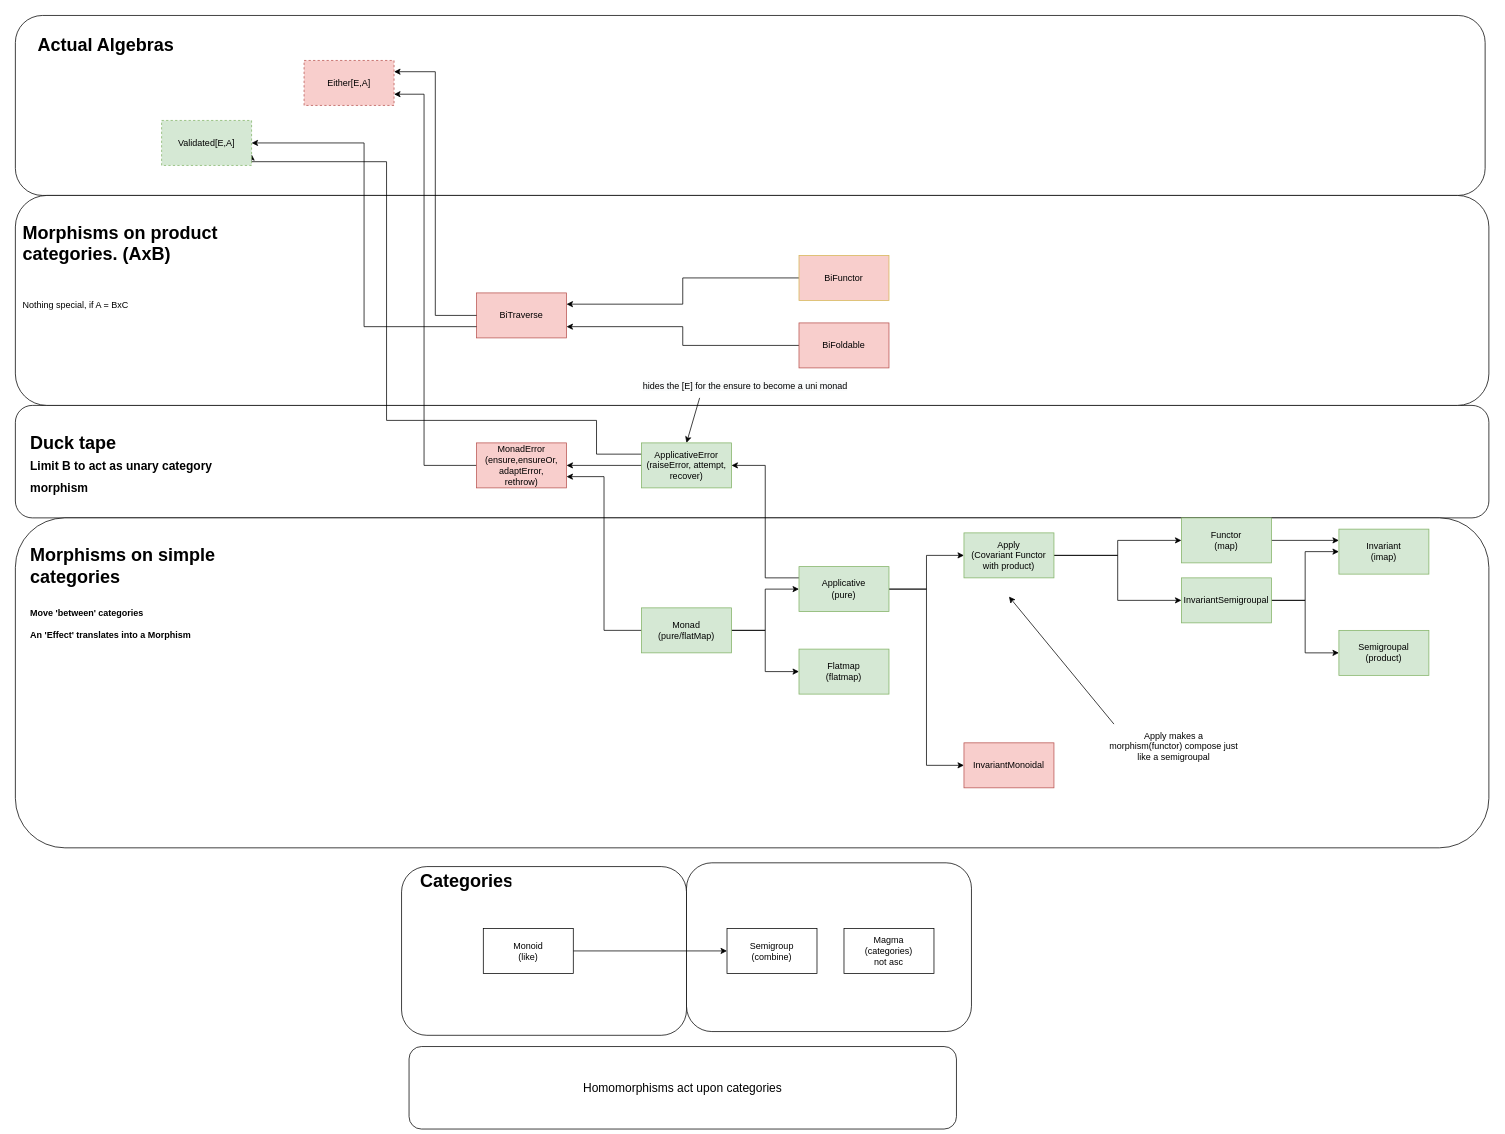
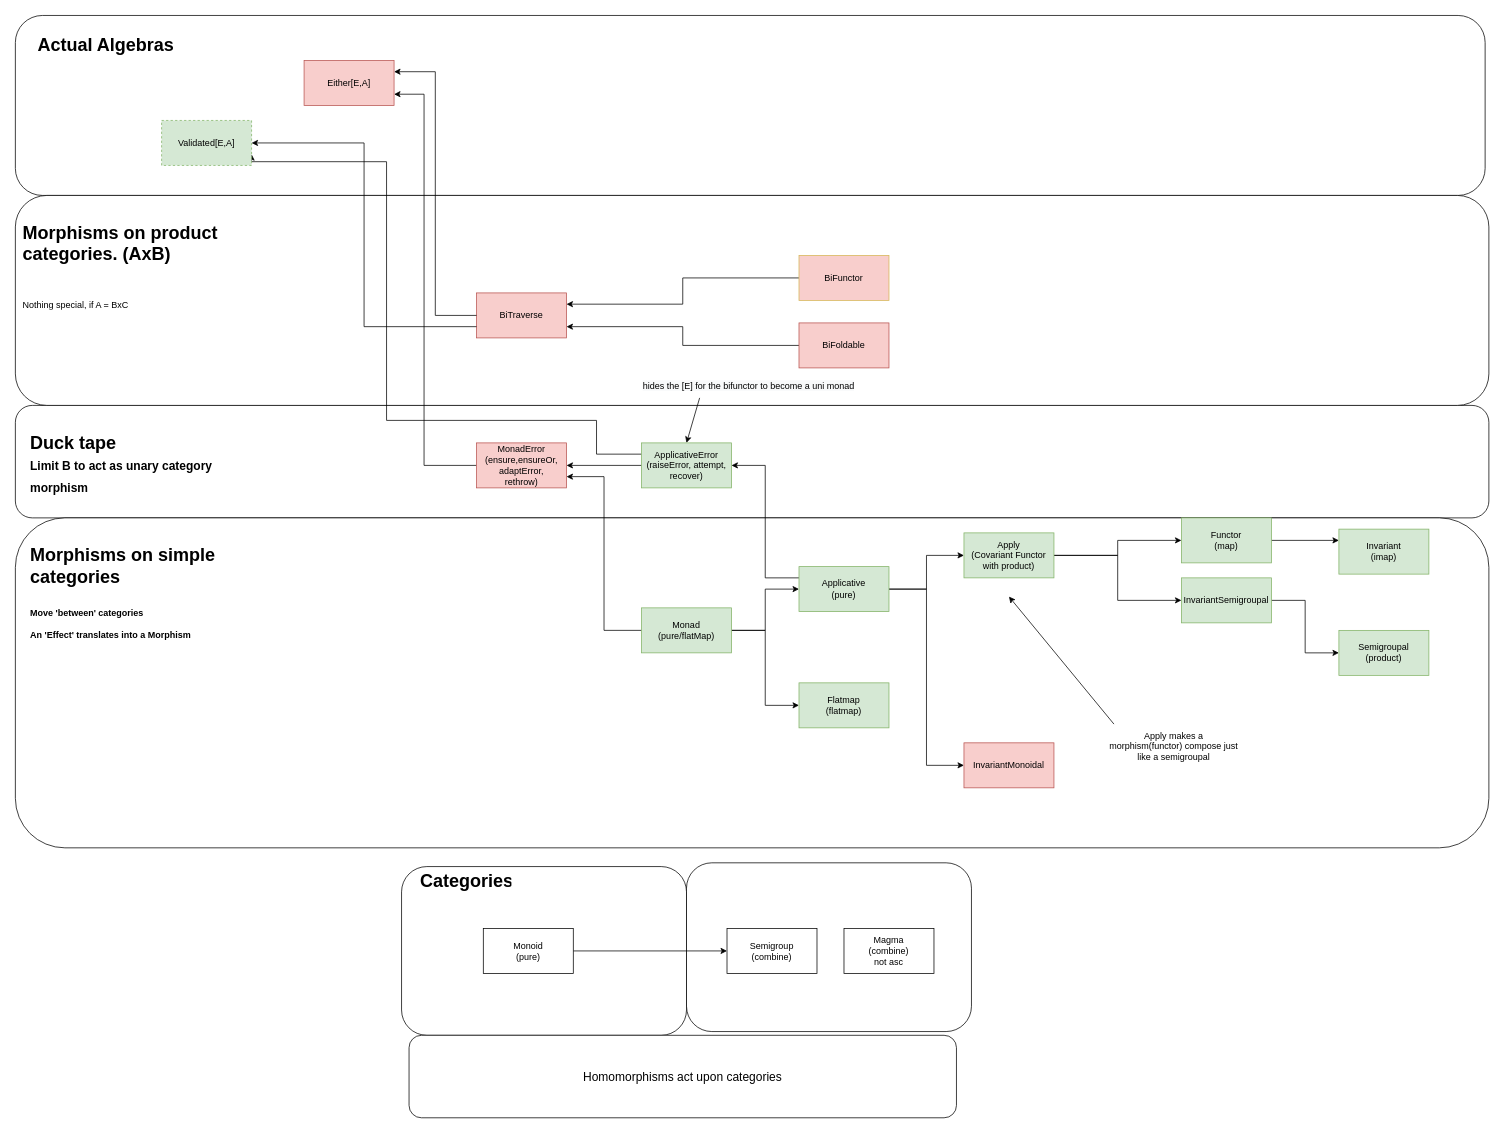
(349, 83) -> (349, 83)
(755, 386) -> (759, 391)
(1319, 552) -> none
(844, 672) -> (844, 705)
(528, 951) -> (528, 951)
(889, 951) -> (889, 951)
(683, 1088) -> (683, 1077)
